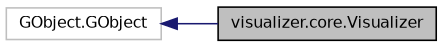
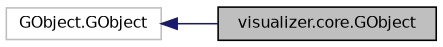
(327, 24) -> (327, 24)
